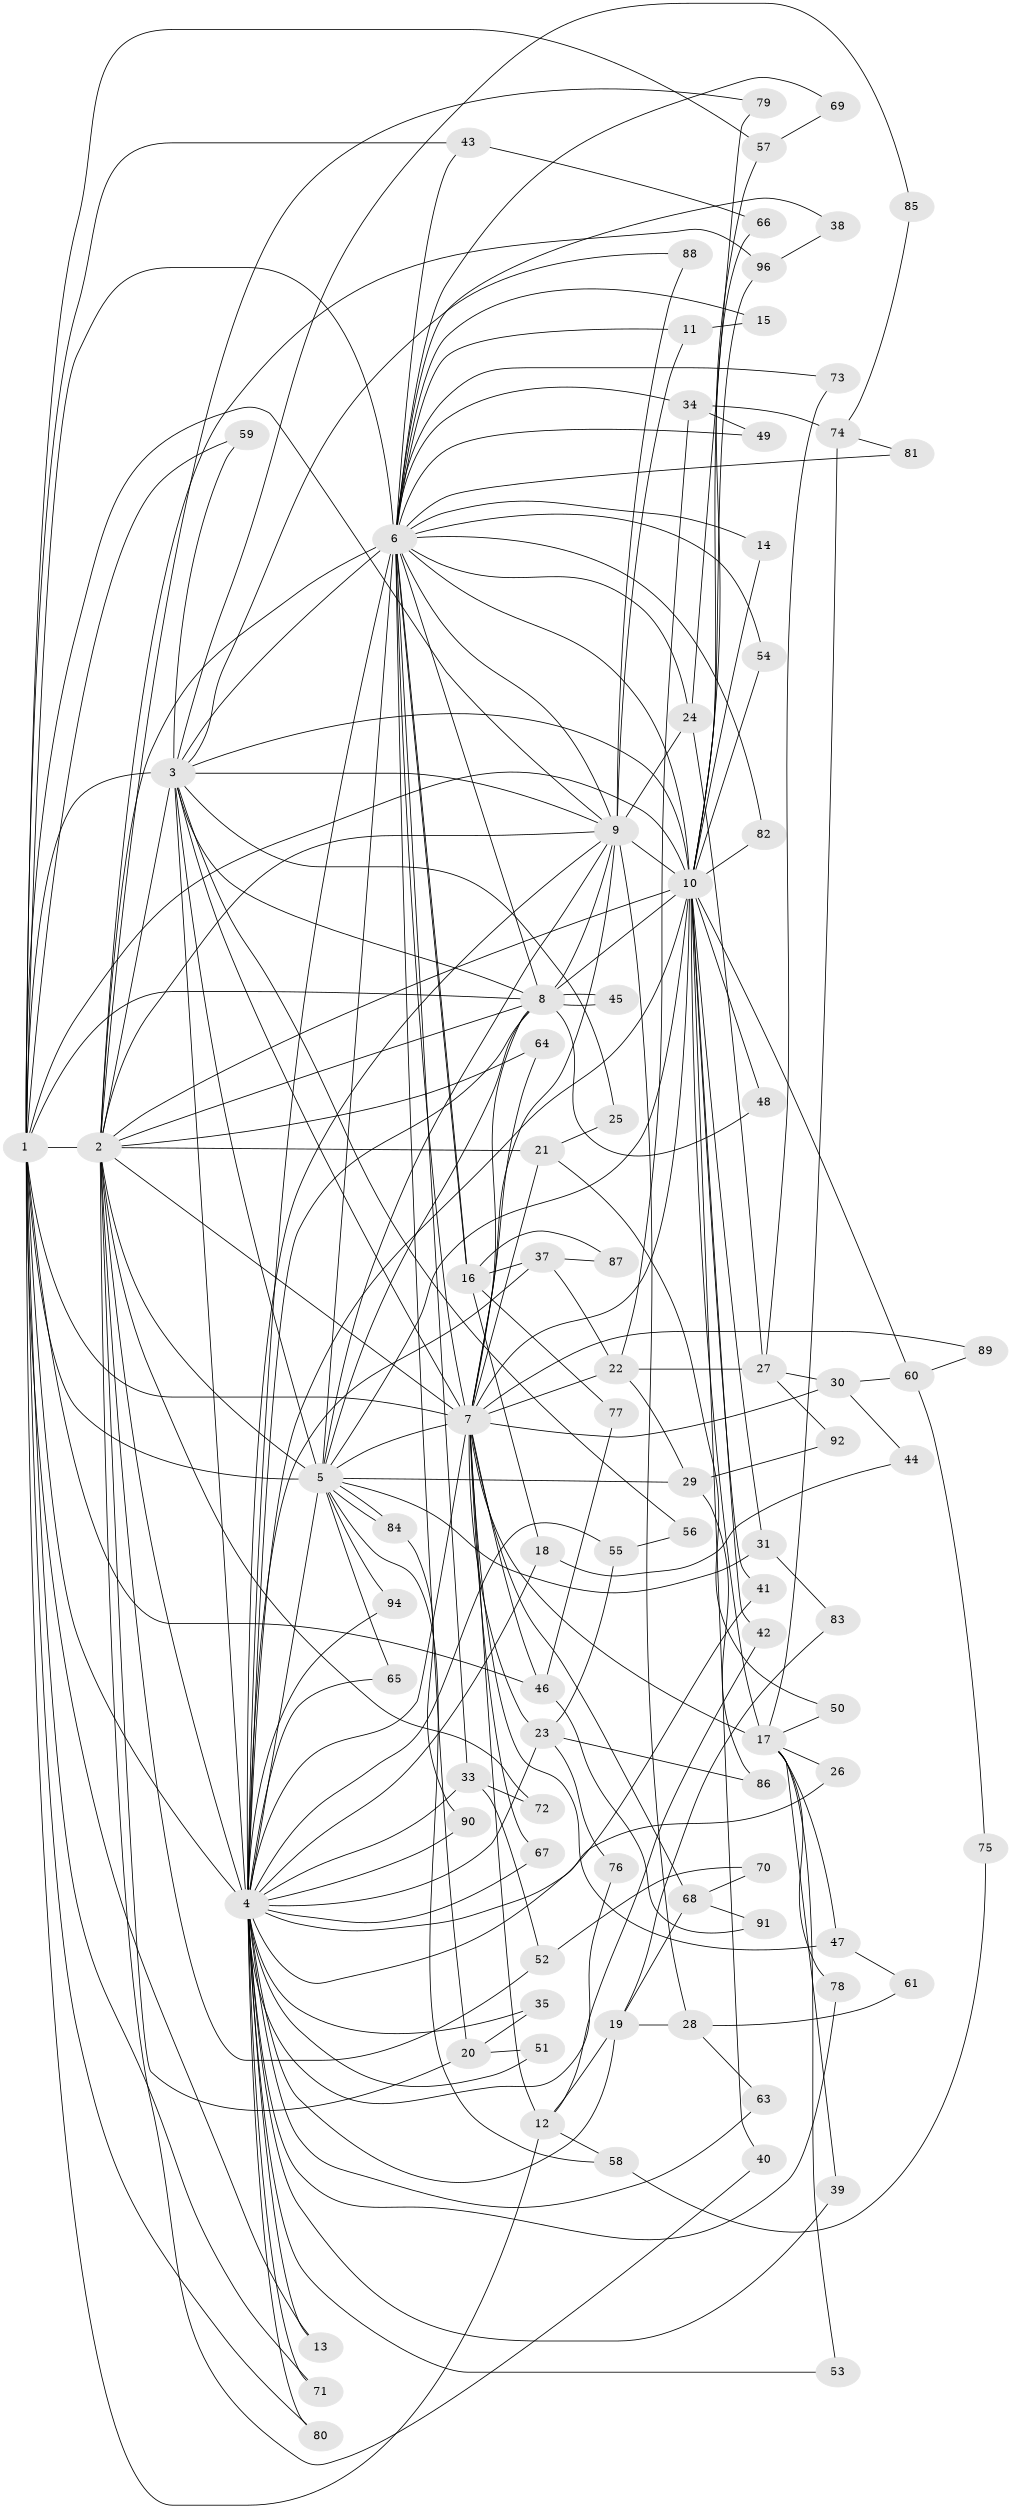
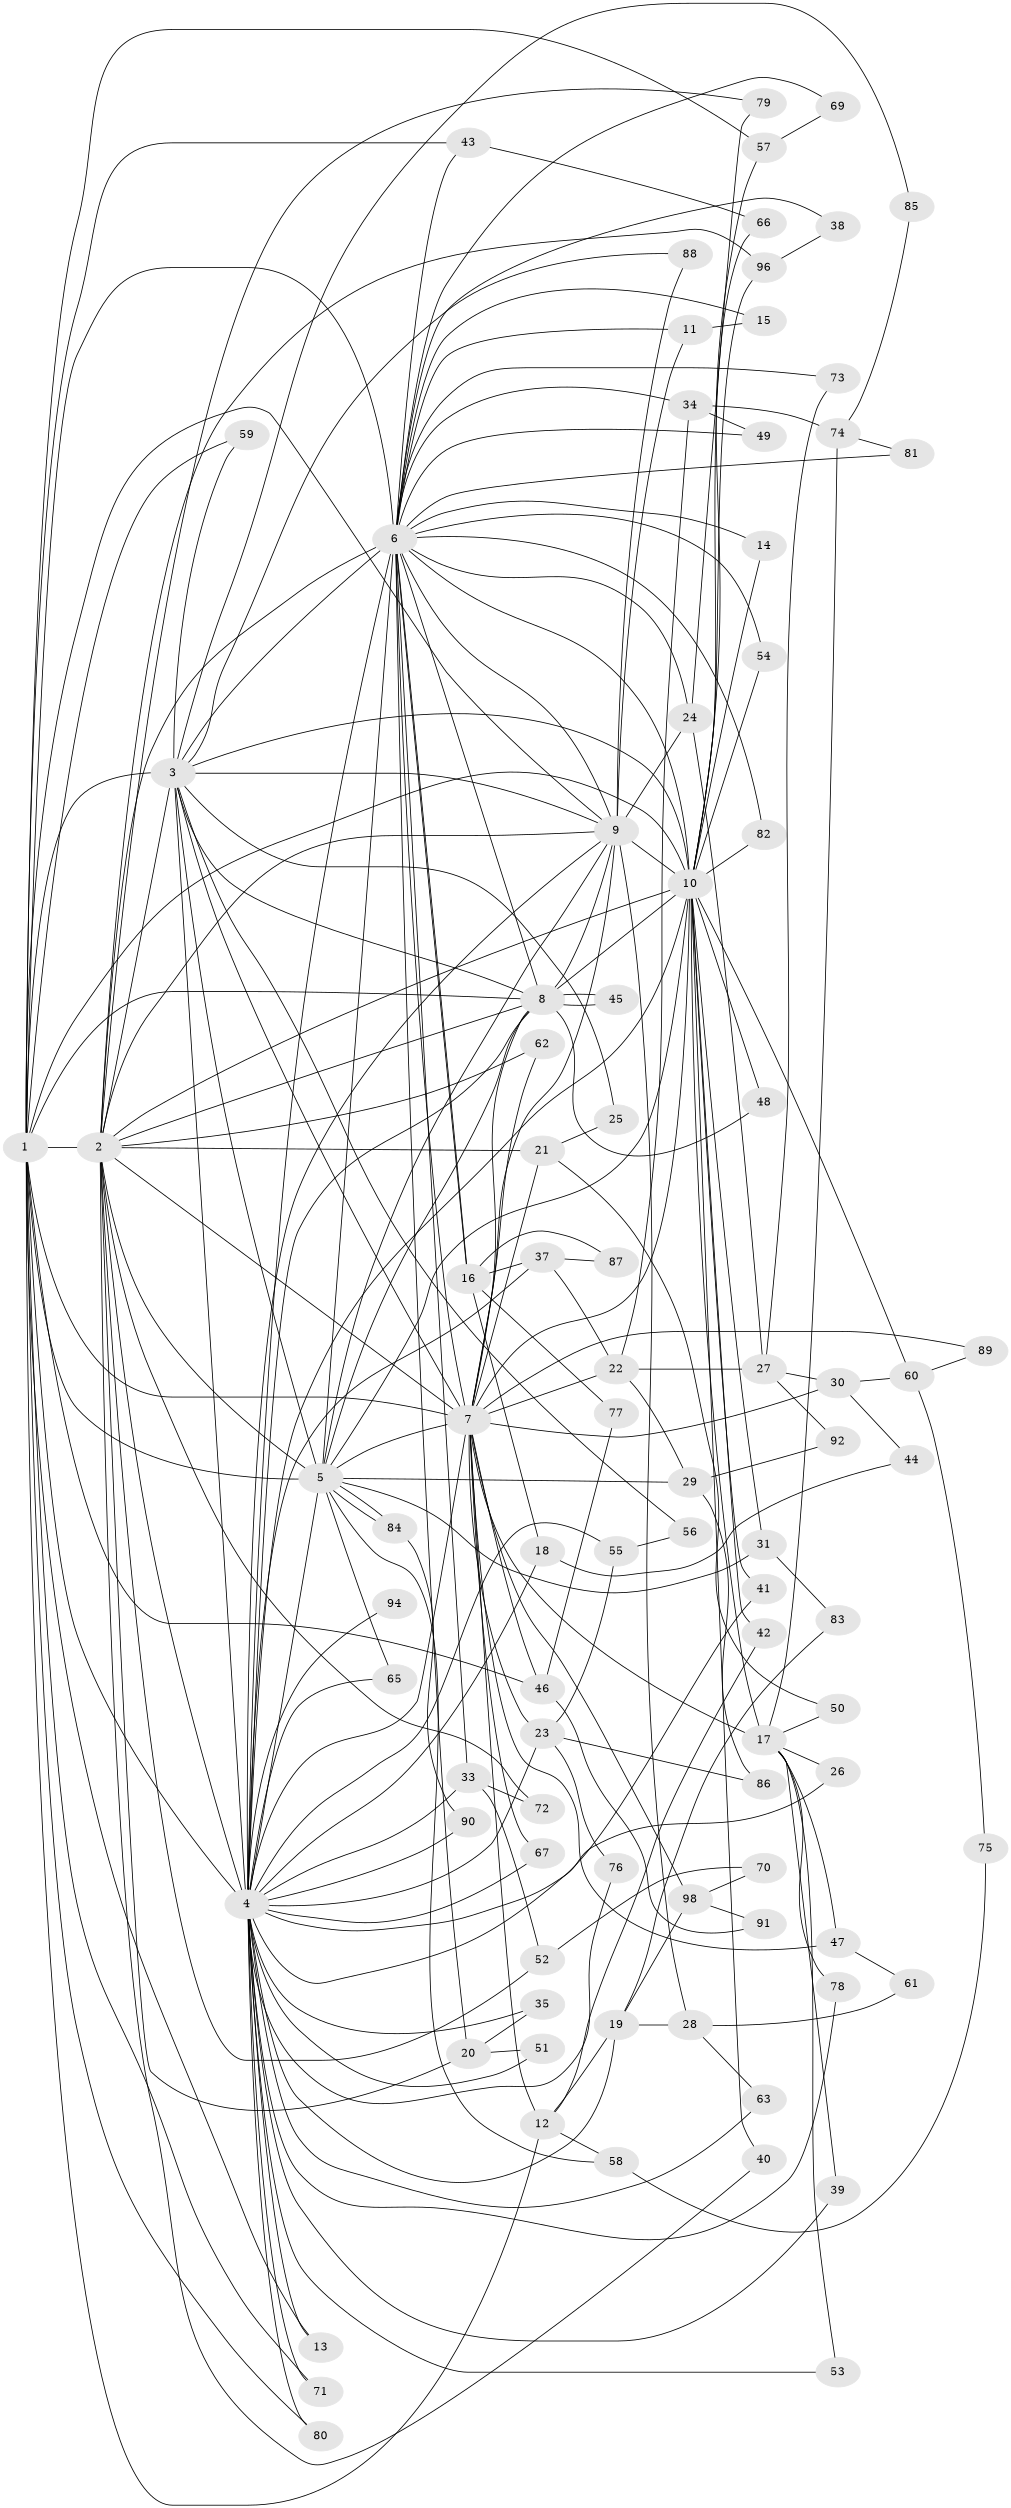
(543, 1044) -> (543, 1044)
(353, 1543) -> none
(690, 1899) -> (690, 1899)
